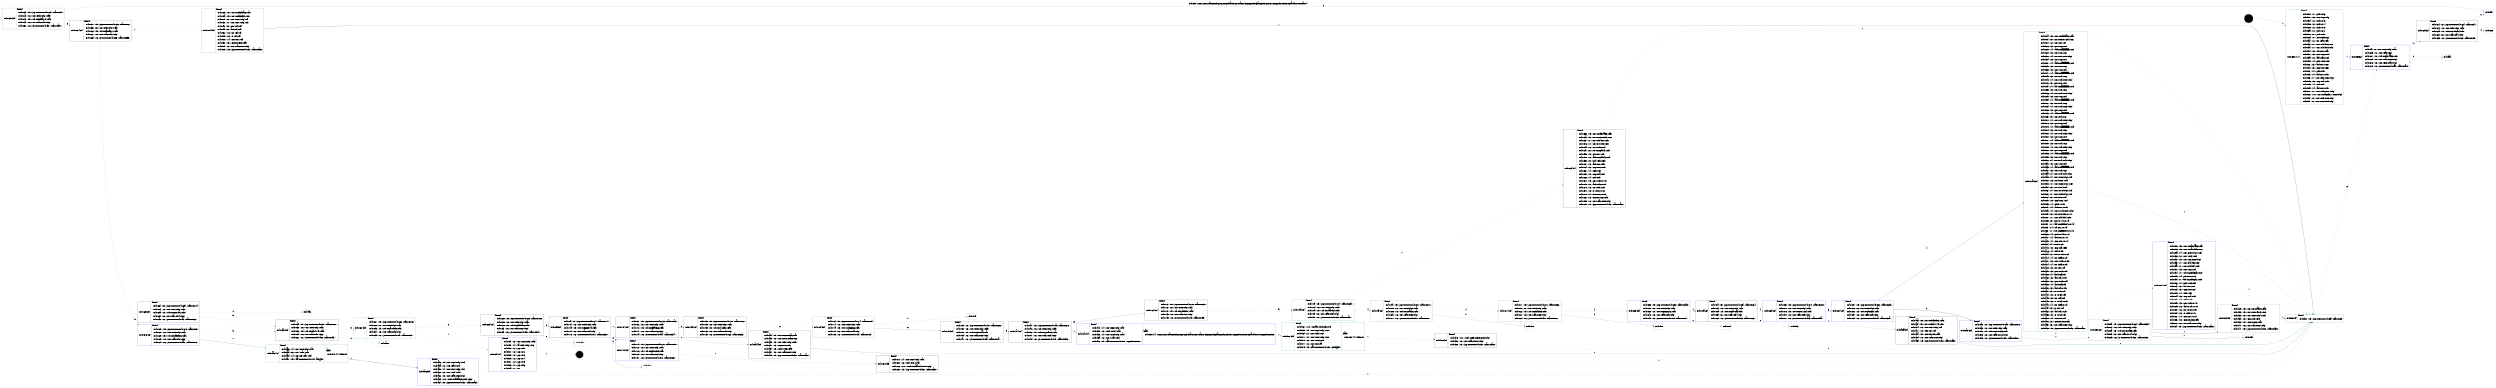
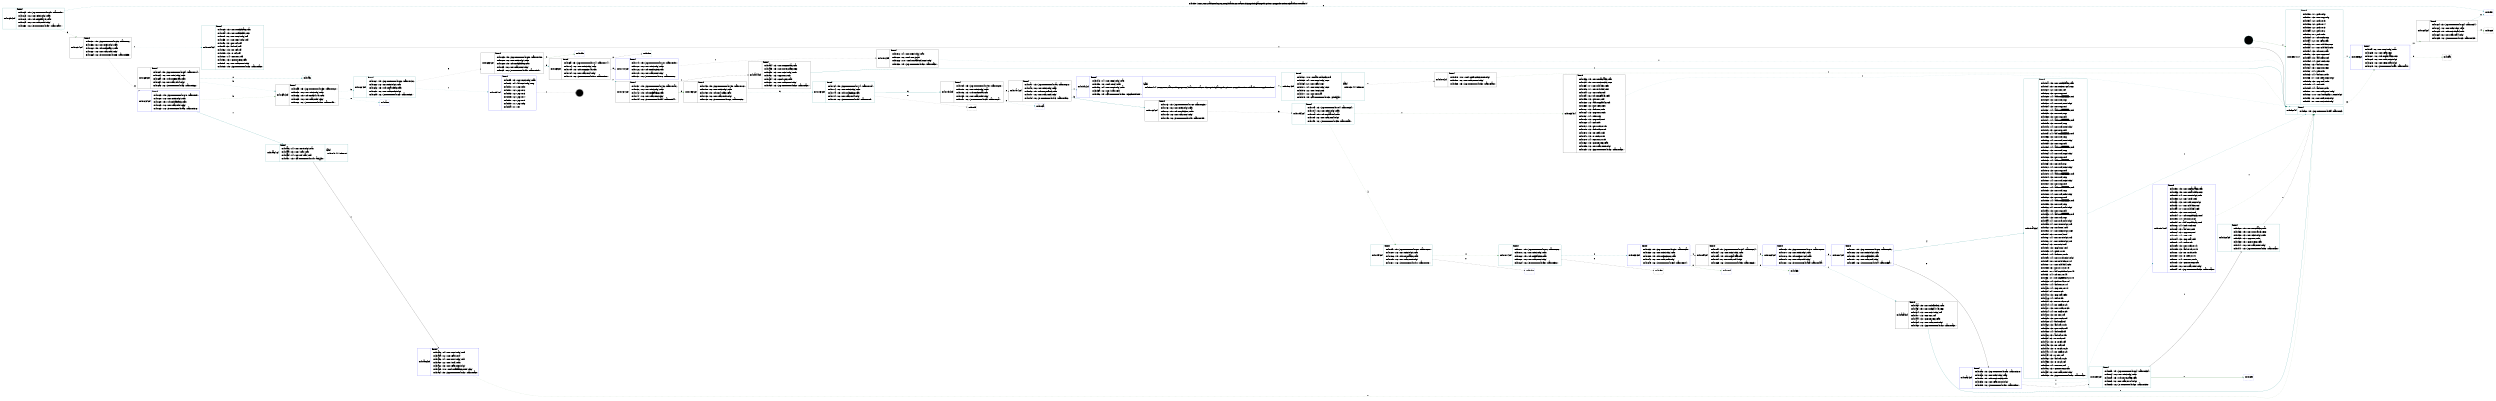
none -> (1040, 106)
